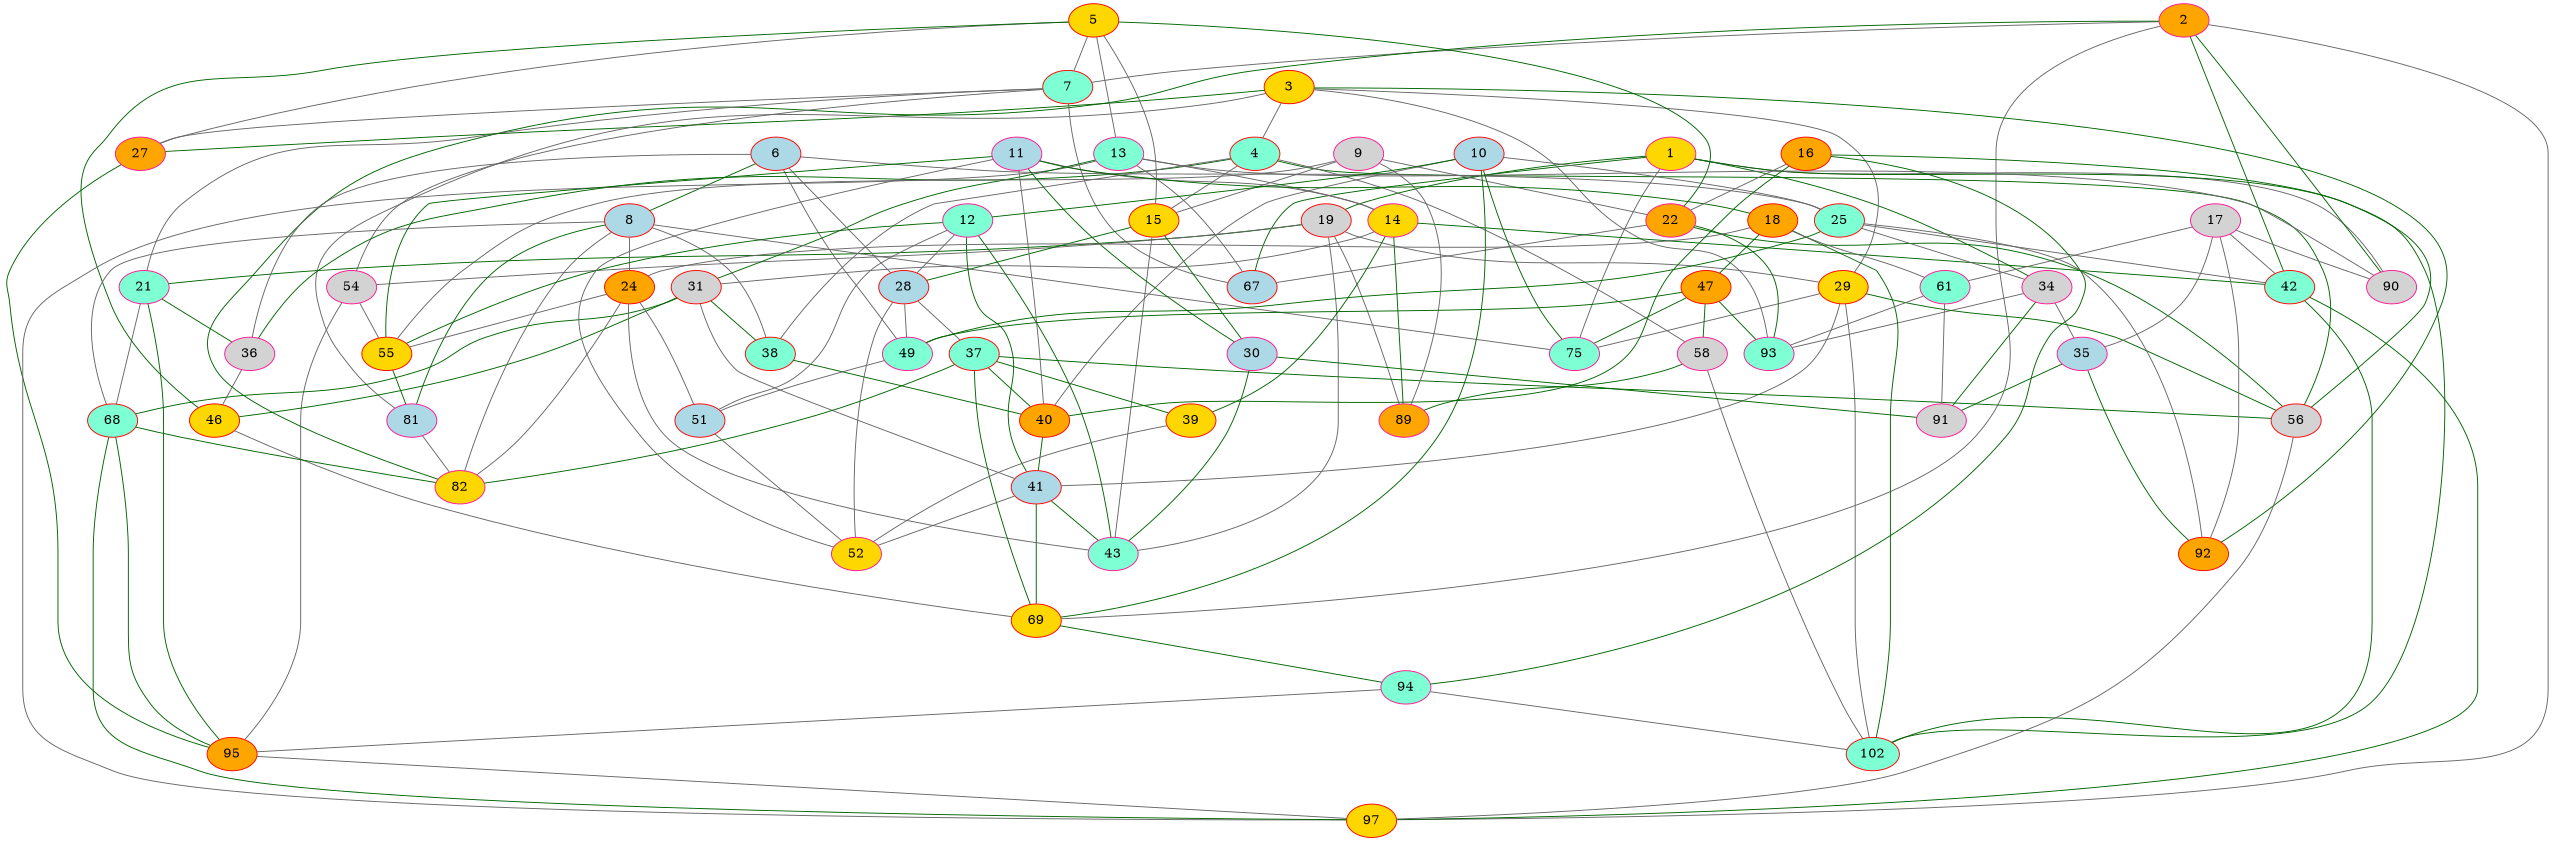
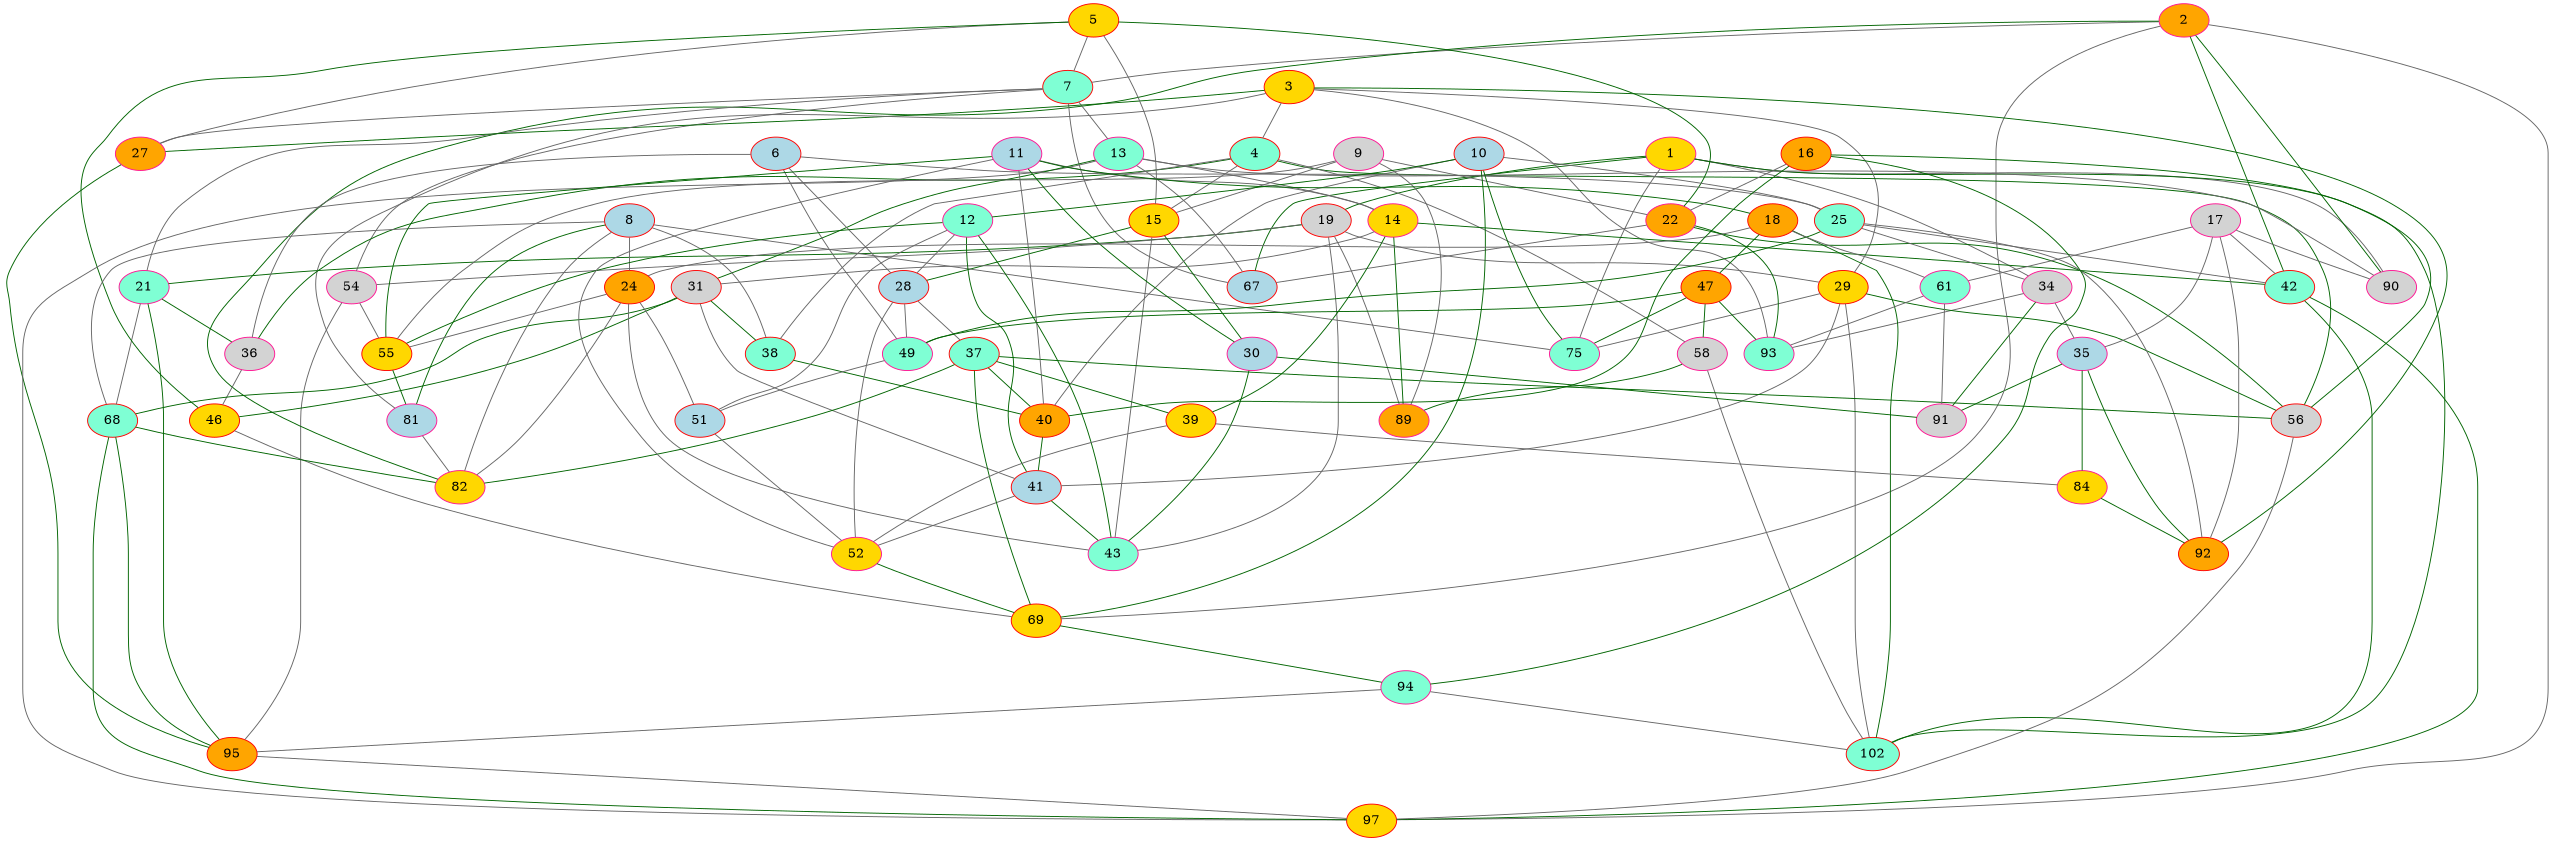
(1106, 87) -> (1094, 121)
(681, 197) -> none
(1867, 202) -> (1867, 202)
none -> (2082, 487)
(1036, 554) -> (945, 589)
